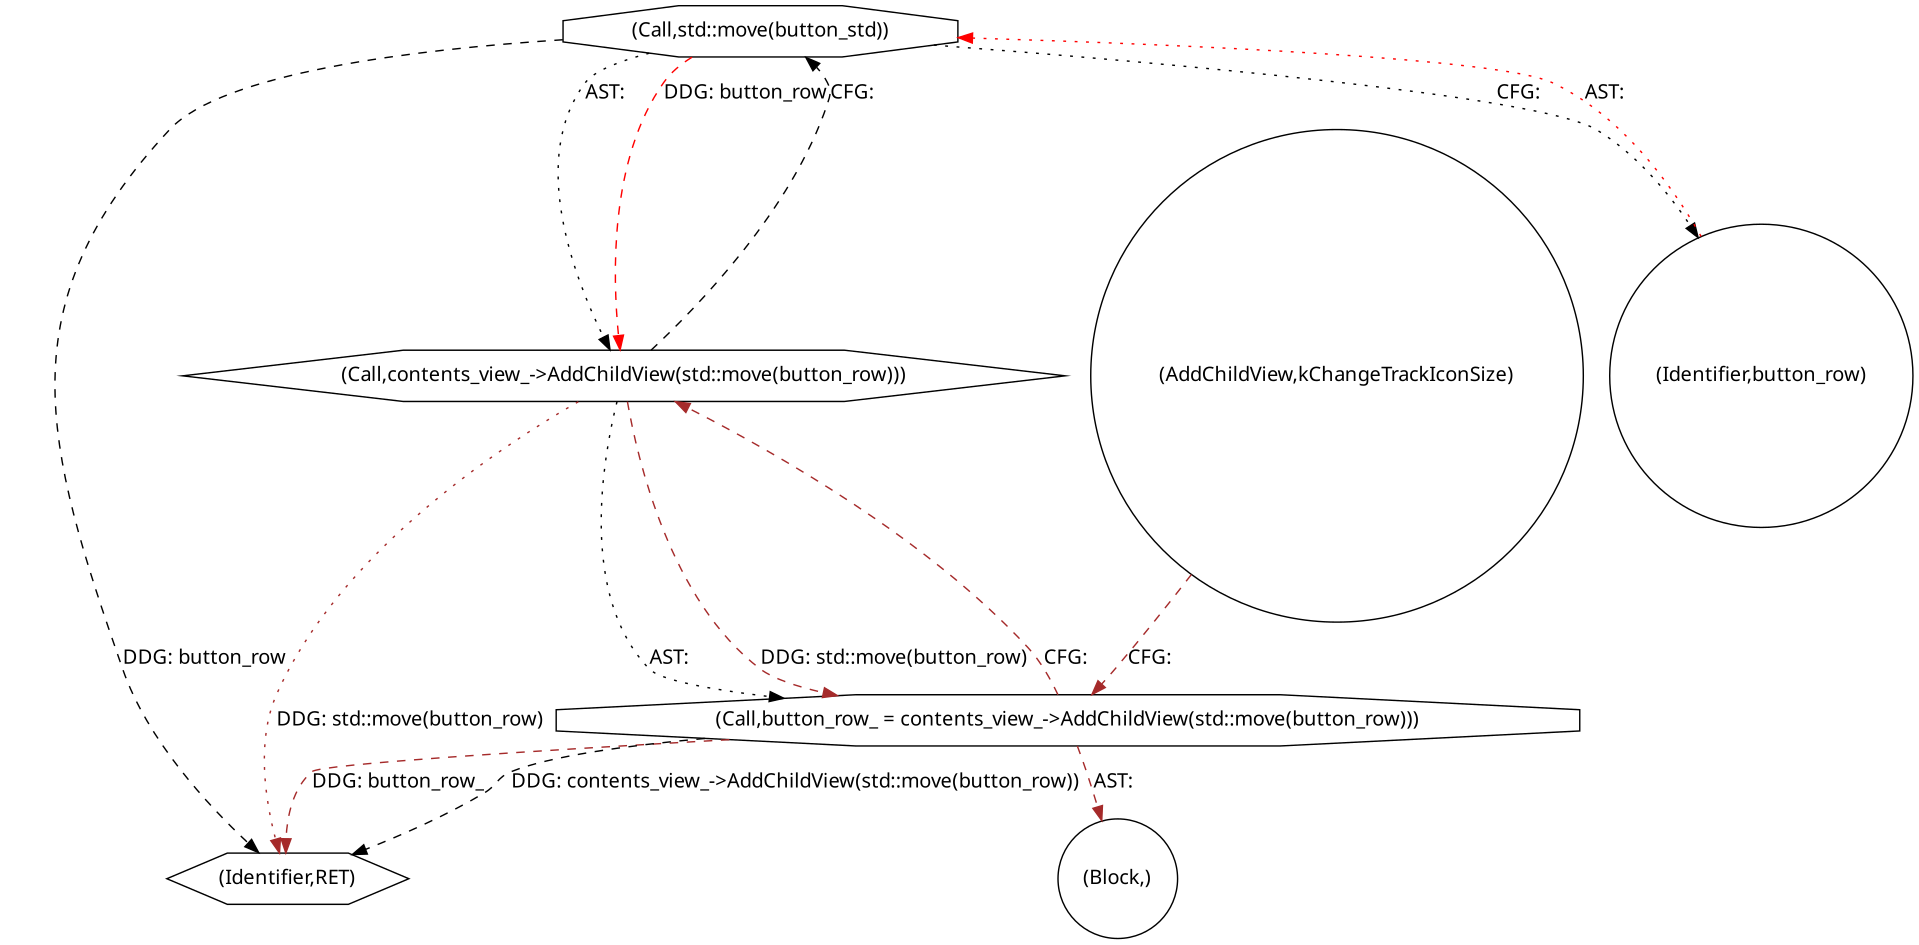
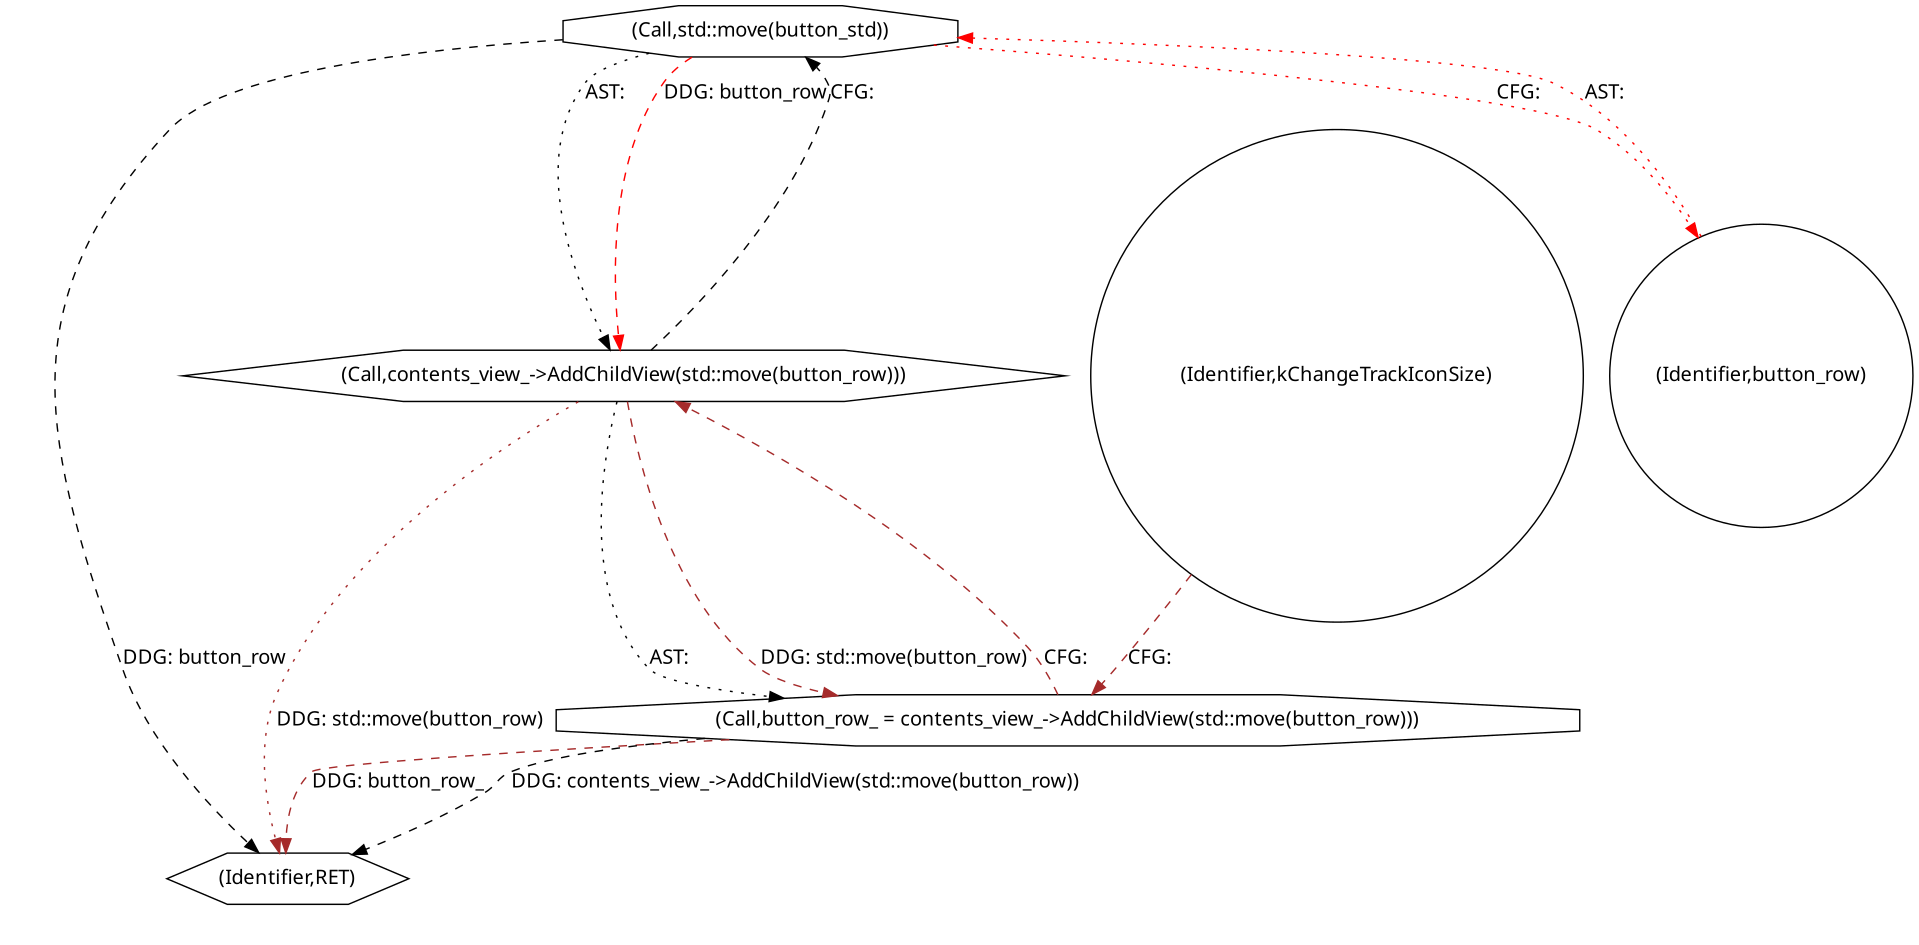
(1334, 82) -> (1334, 82)
(1337, 376) -> (1337, 376)
(1118, 879) -> none
